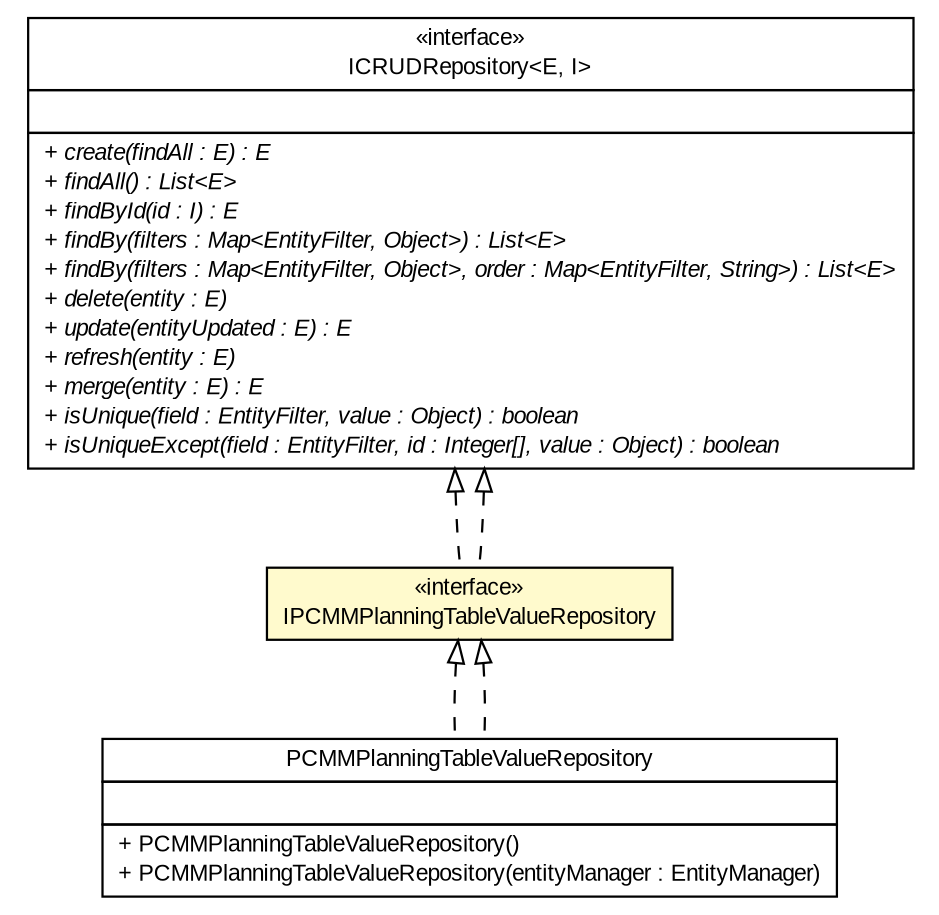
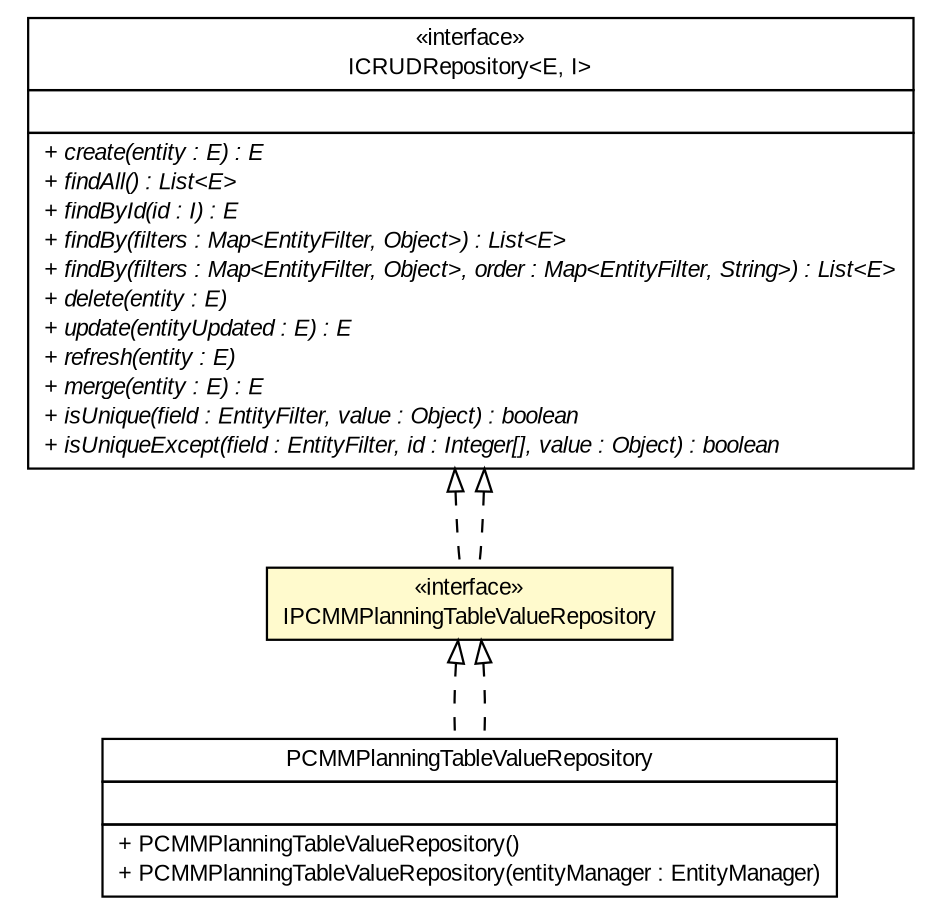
(158, 153) -> (154, 153)
